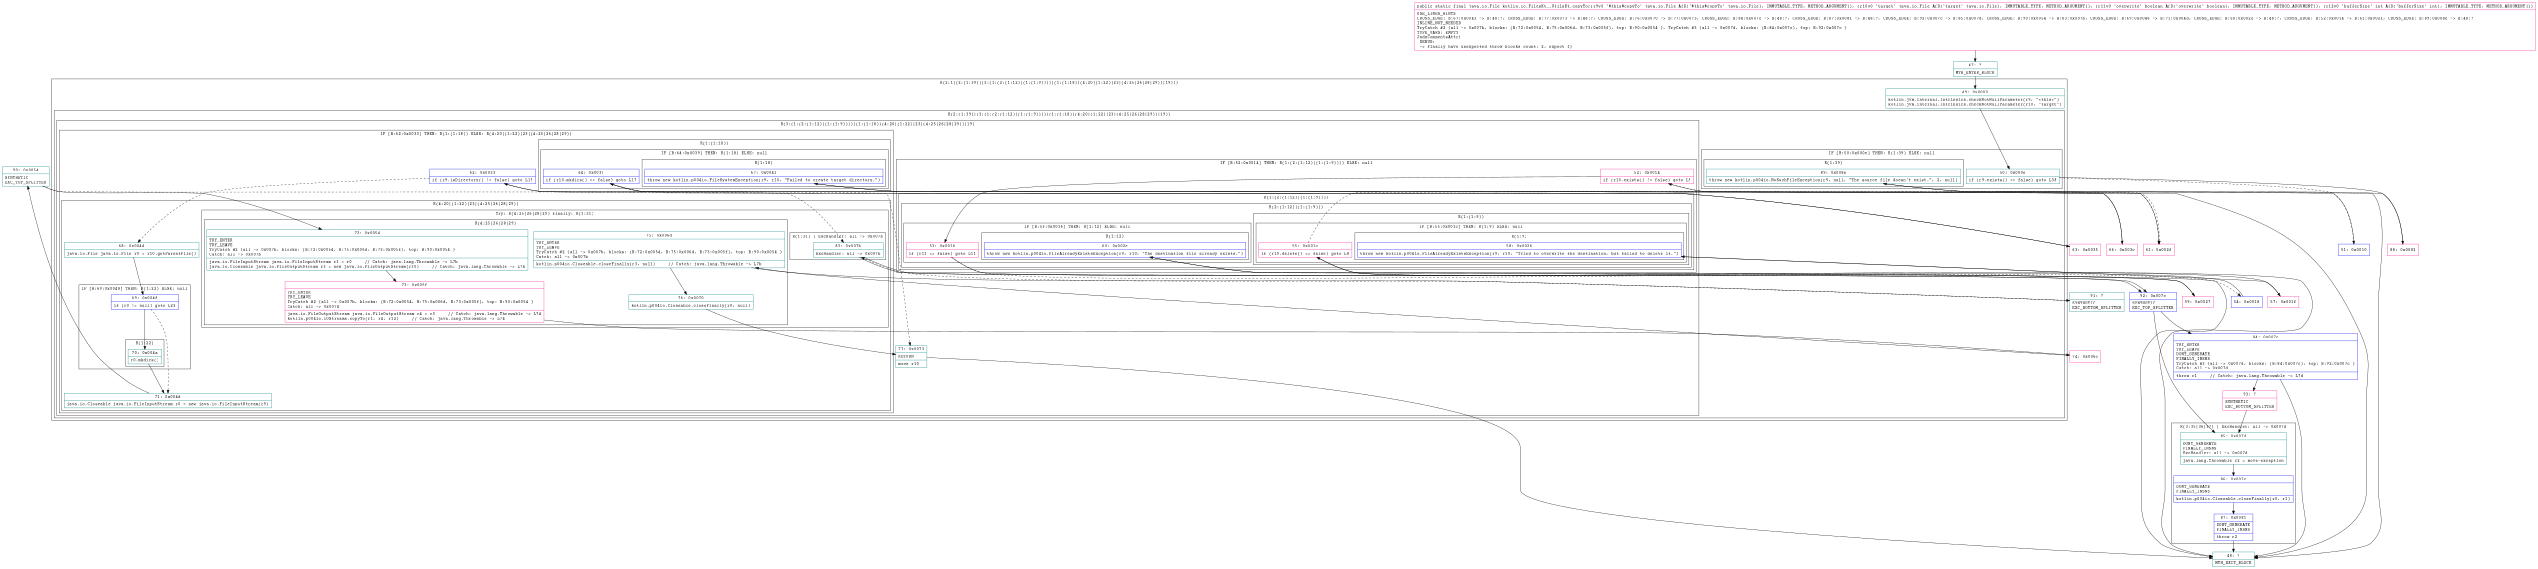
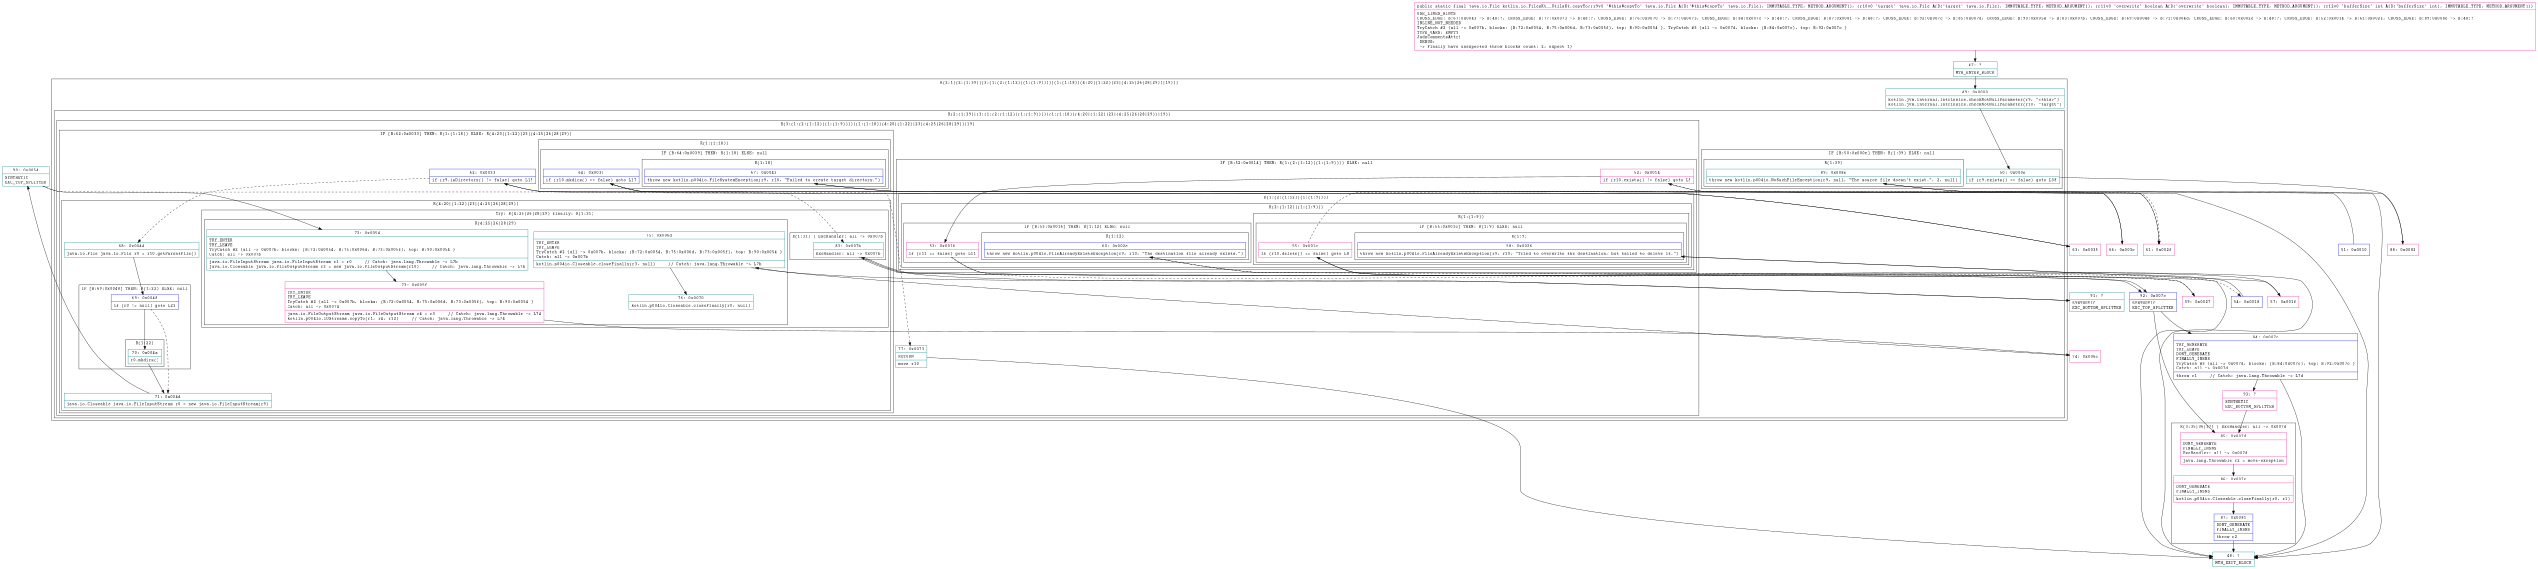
(2231, 184) -> none
(1676, 274) -> (1676, 274)
(1466, 281) -> (1466, 281)
(798, 338) -> none
(2188, 344) -> (2192, 344)
(2233, 449) -> (2233, 449)
(2233, 489) -> (2233, 489)
